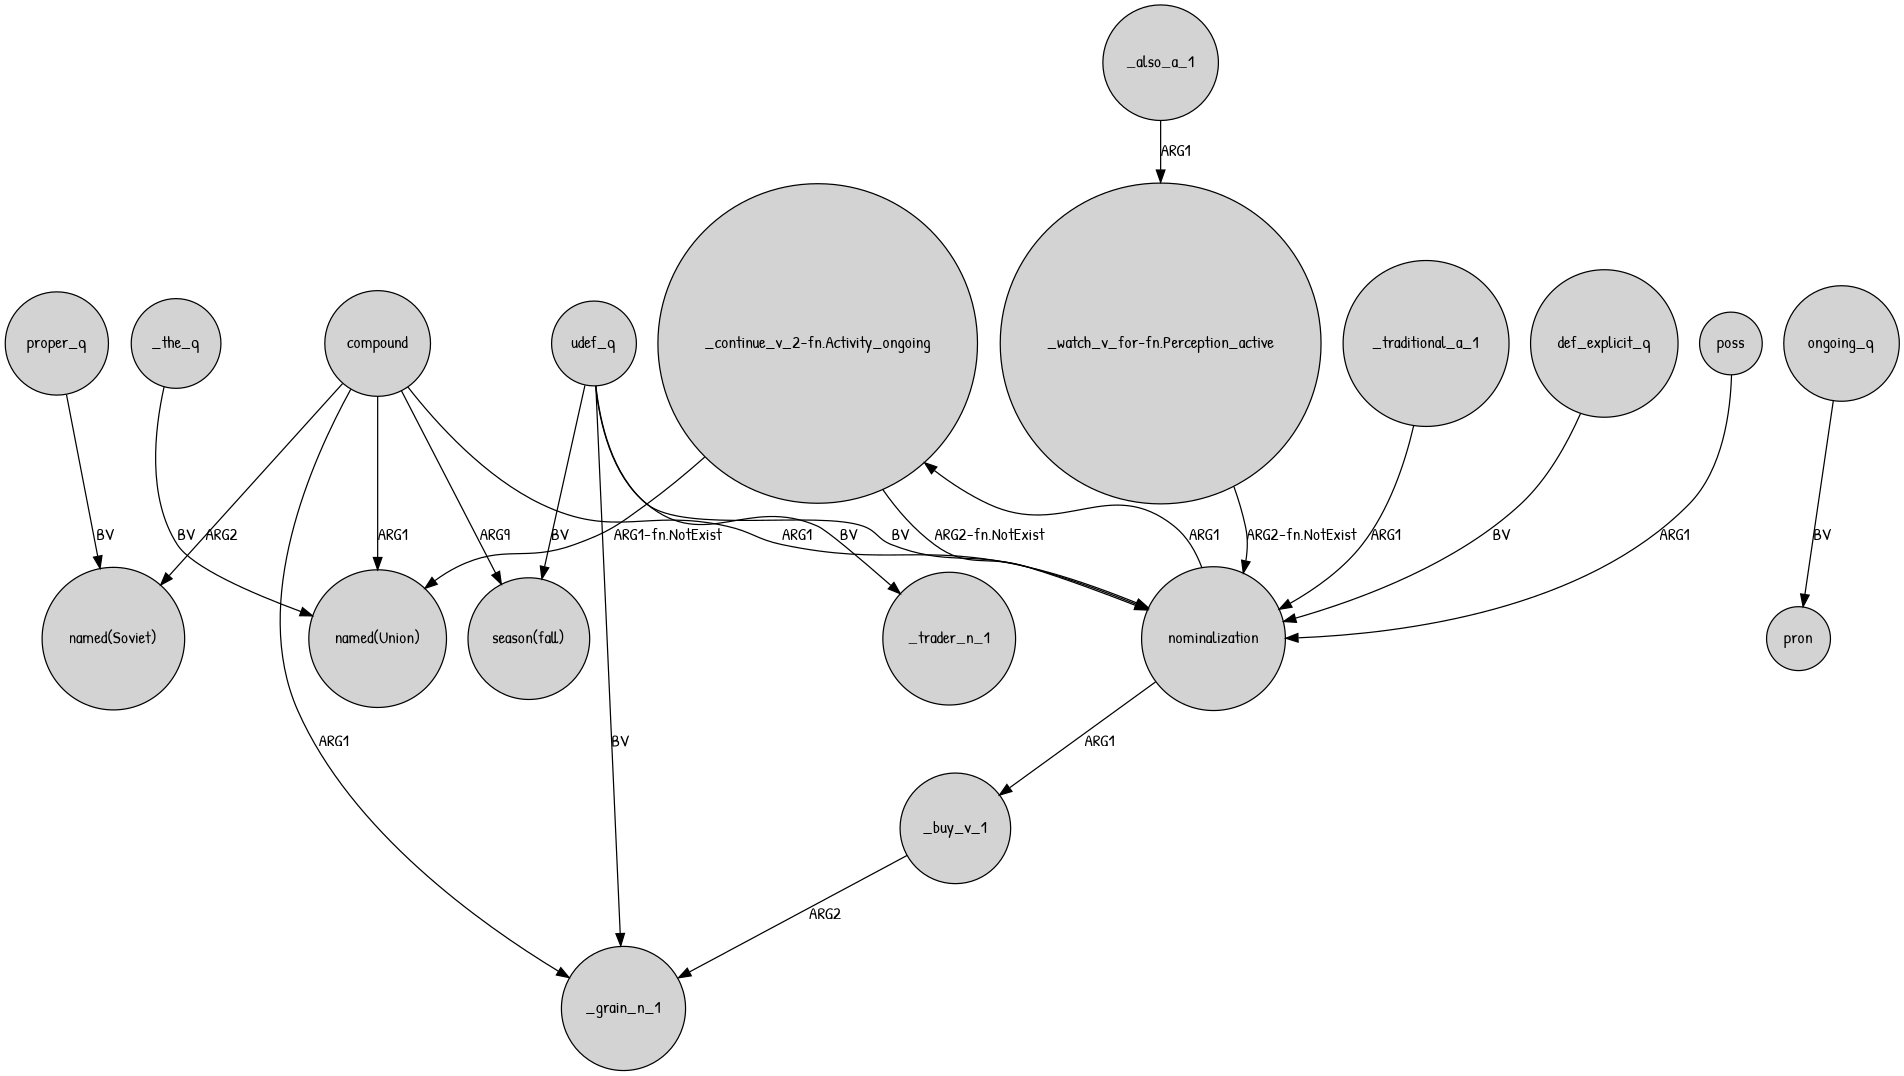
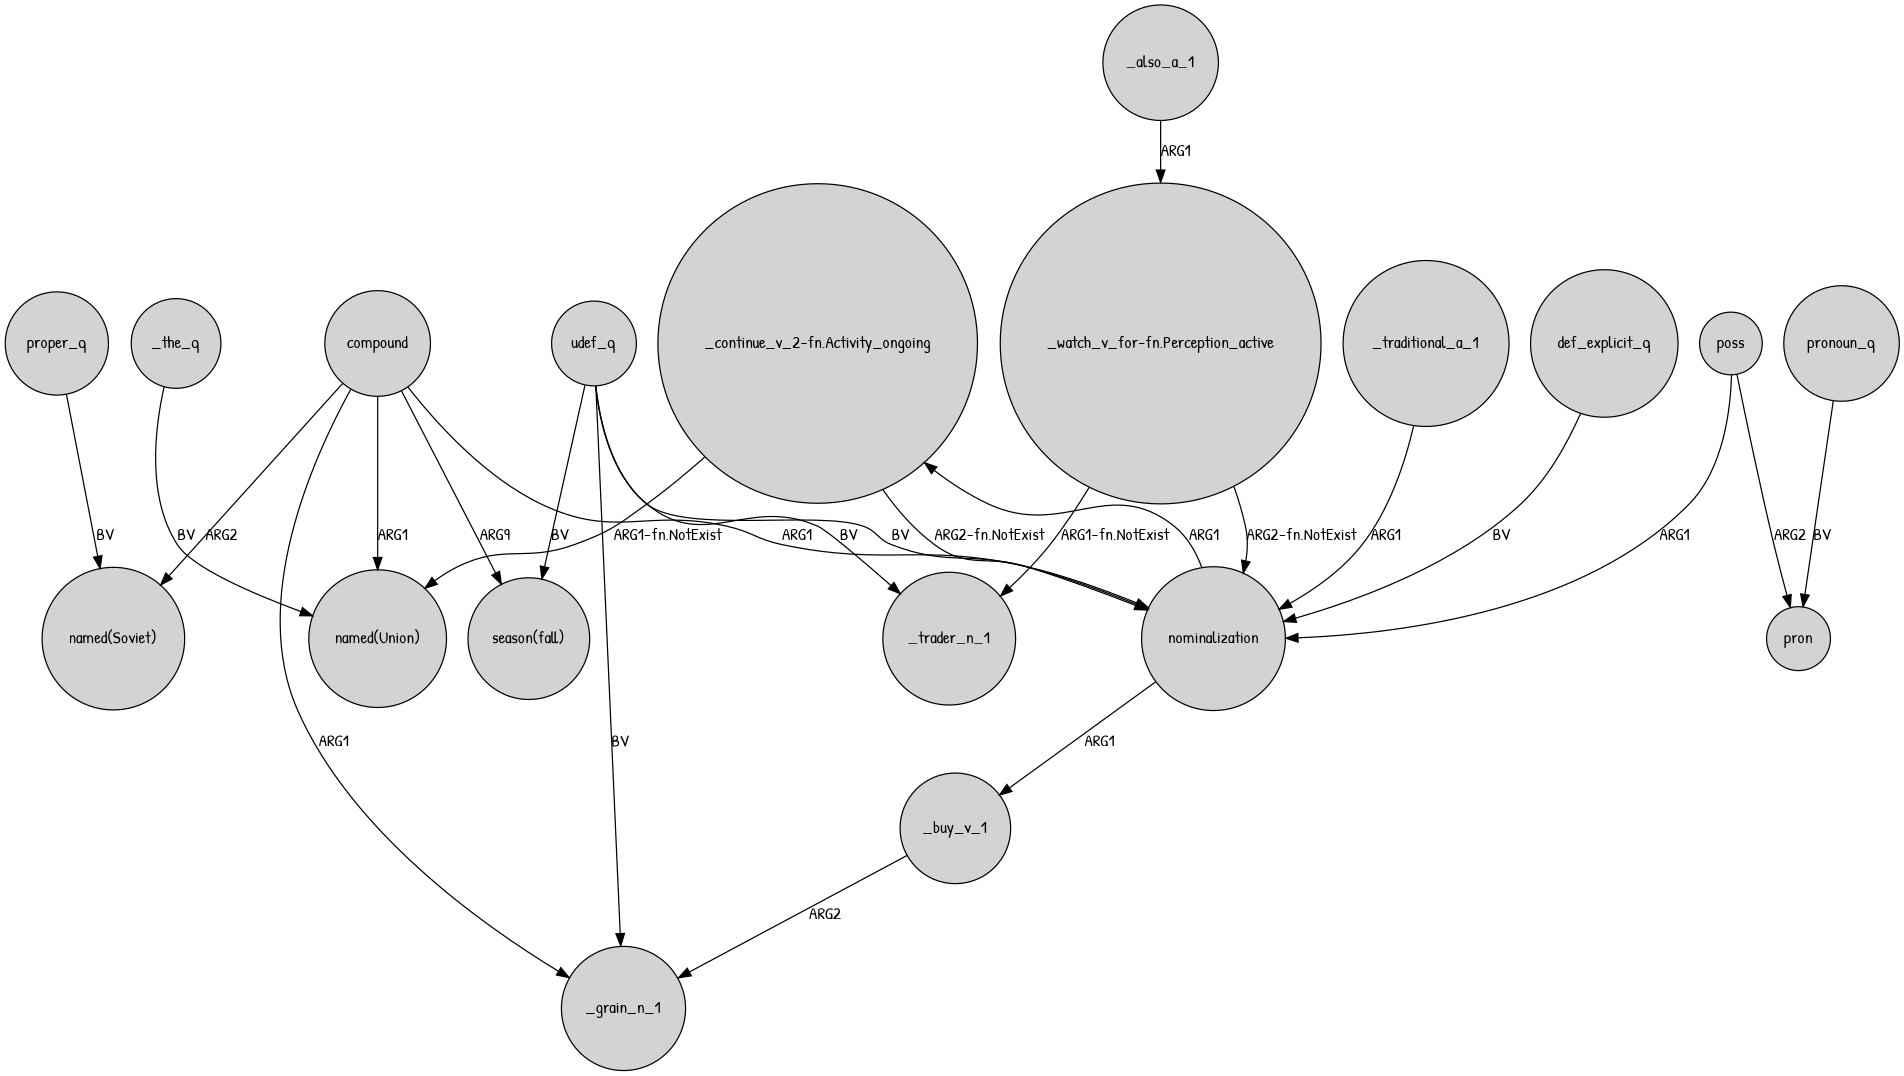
(1842, 343) -> (1842, 343)
none -> (1760, 485)
none -> (1053, 541)
